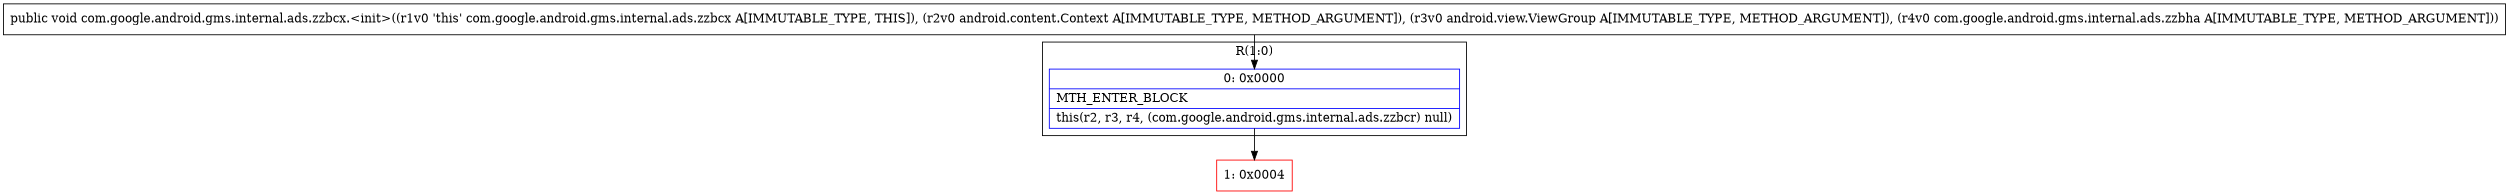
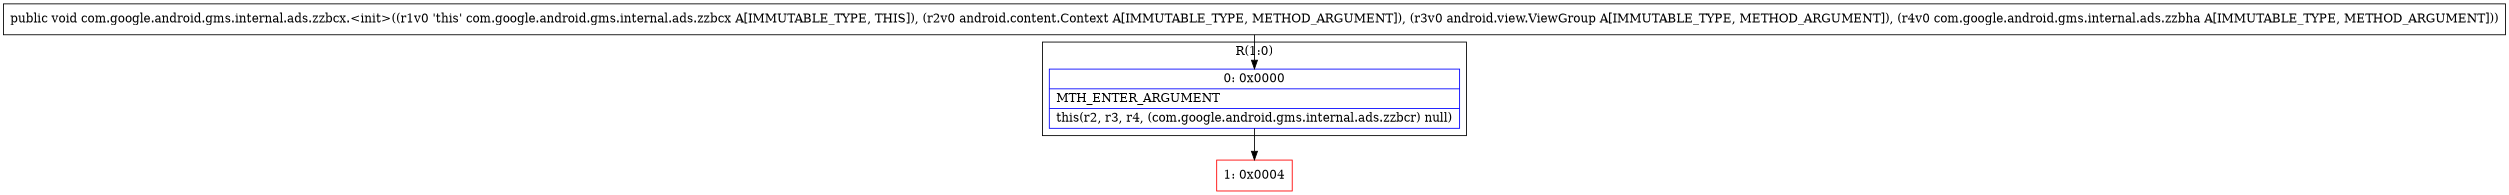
(1122, 98) -> (1138, 98)
